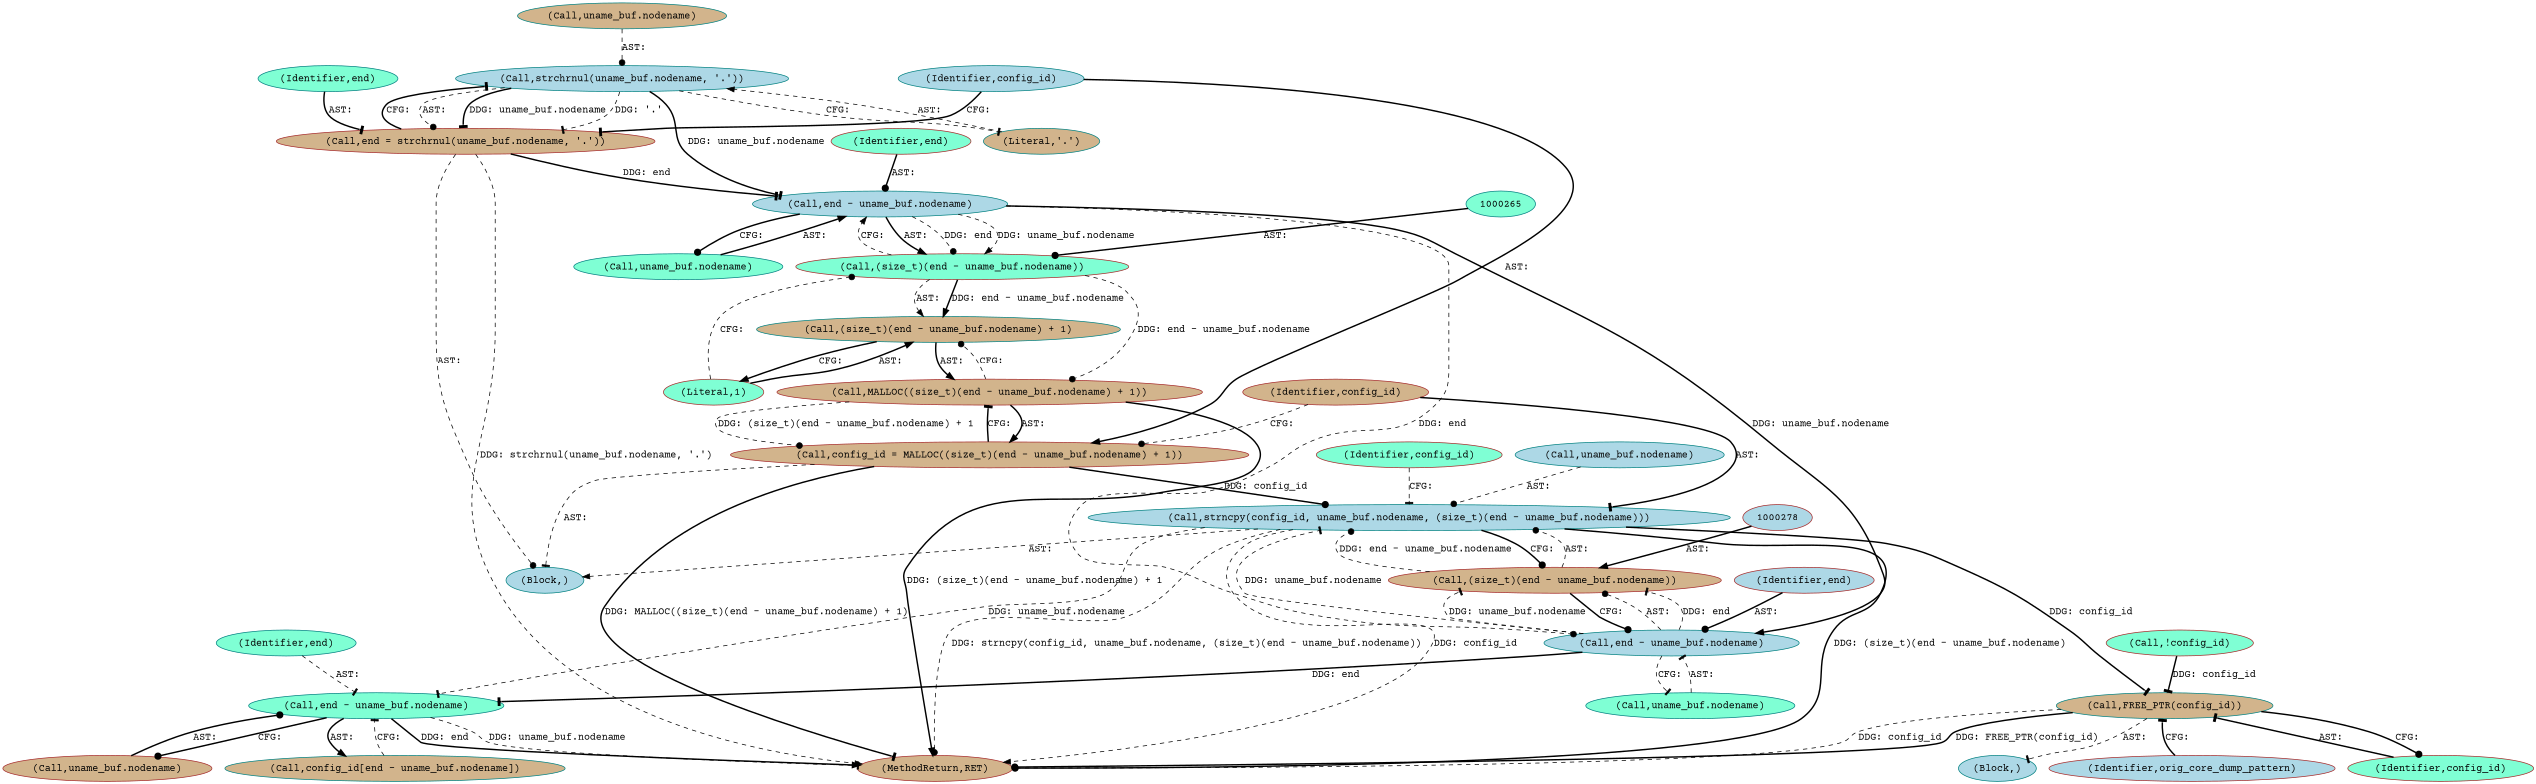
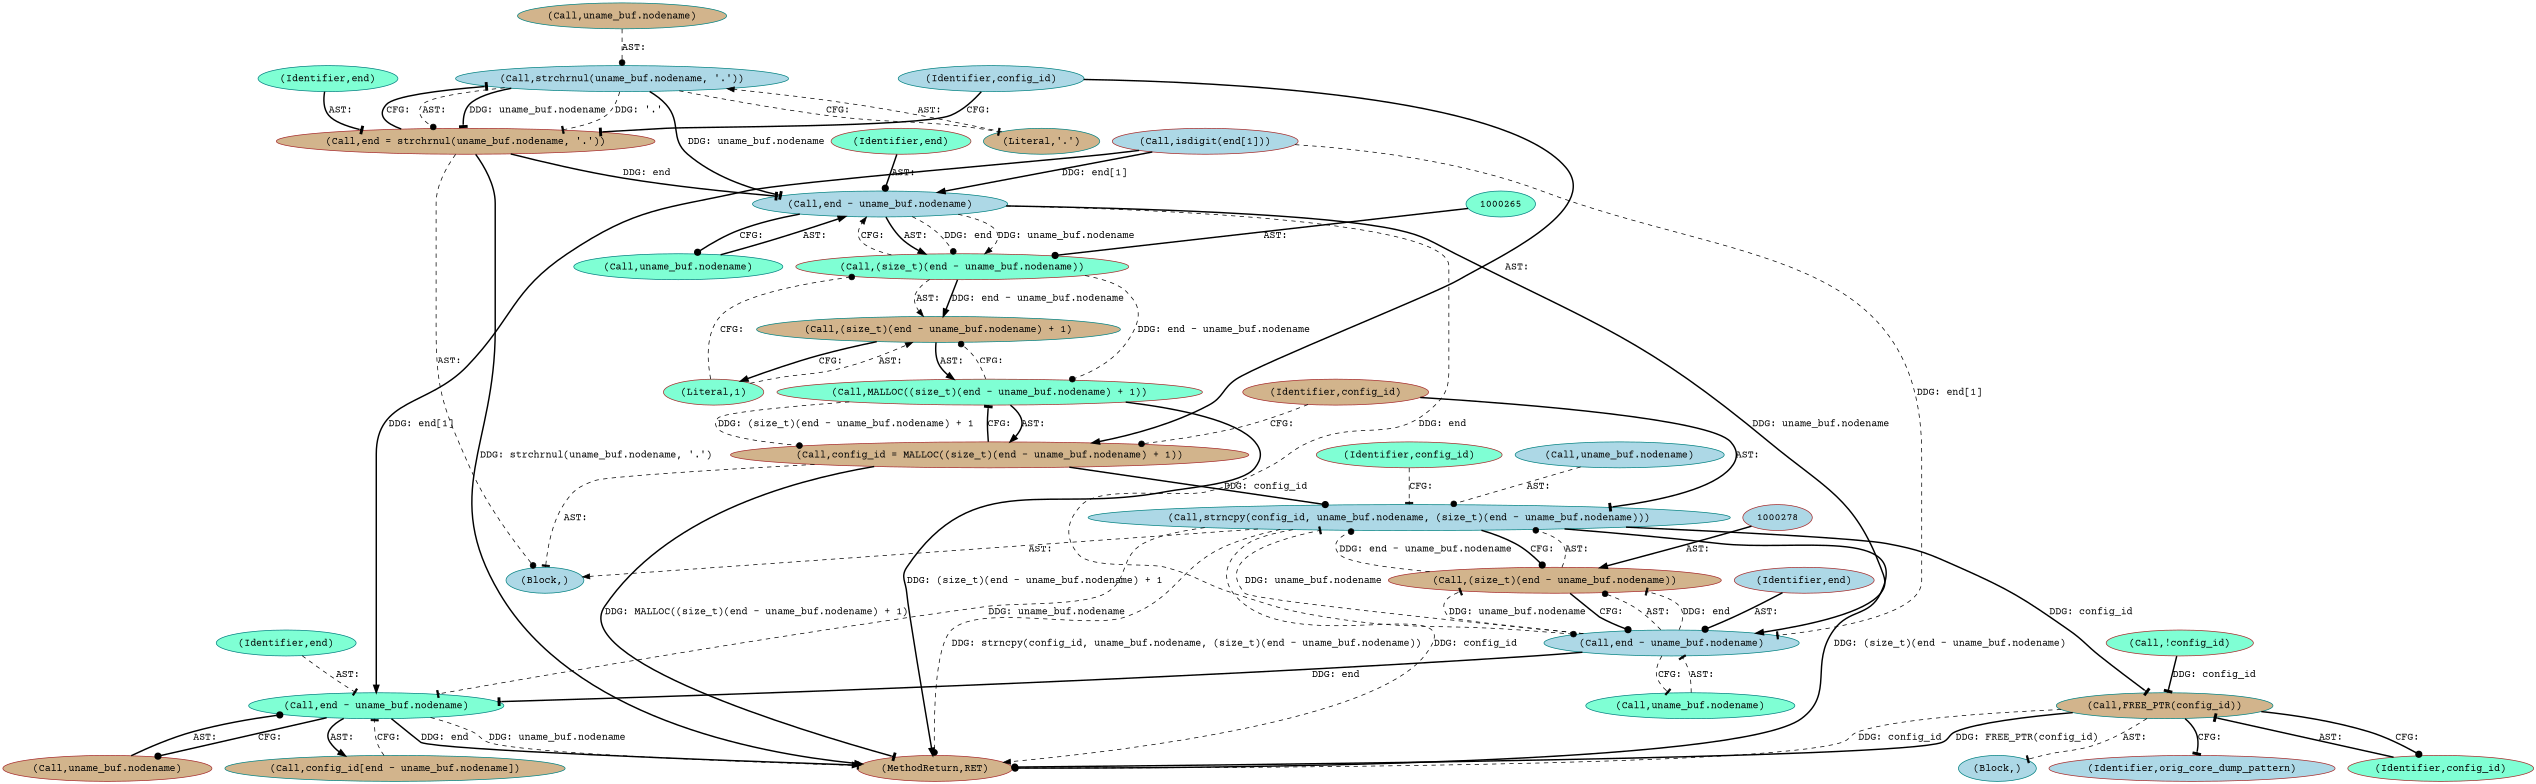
none -> (1205, 141)
(830, 371) -> (830, 371)
(990, 392) -> (990, 392)
(490, 574) -> (490, 574)
(2165, 741) -> (2196, 733)
